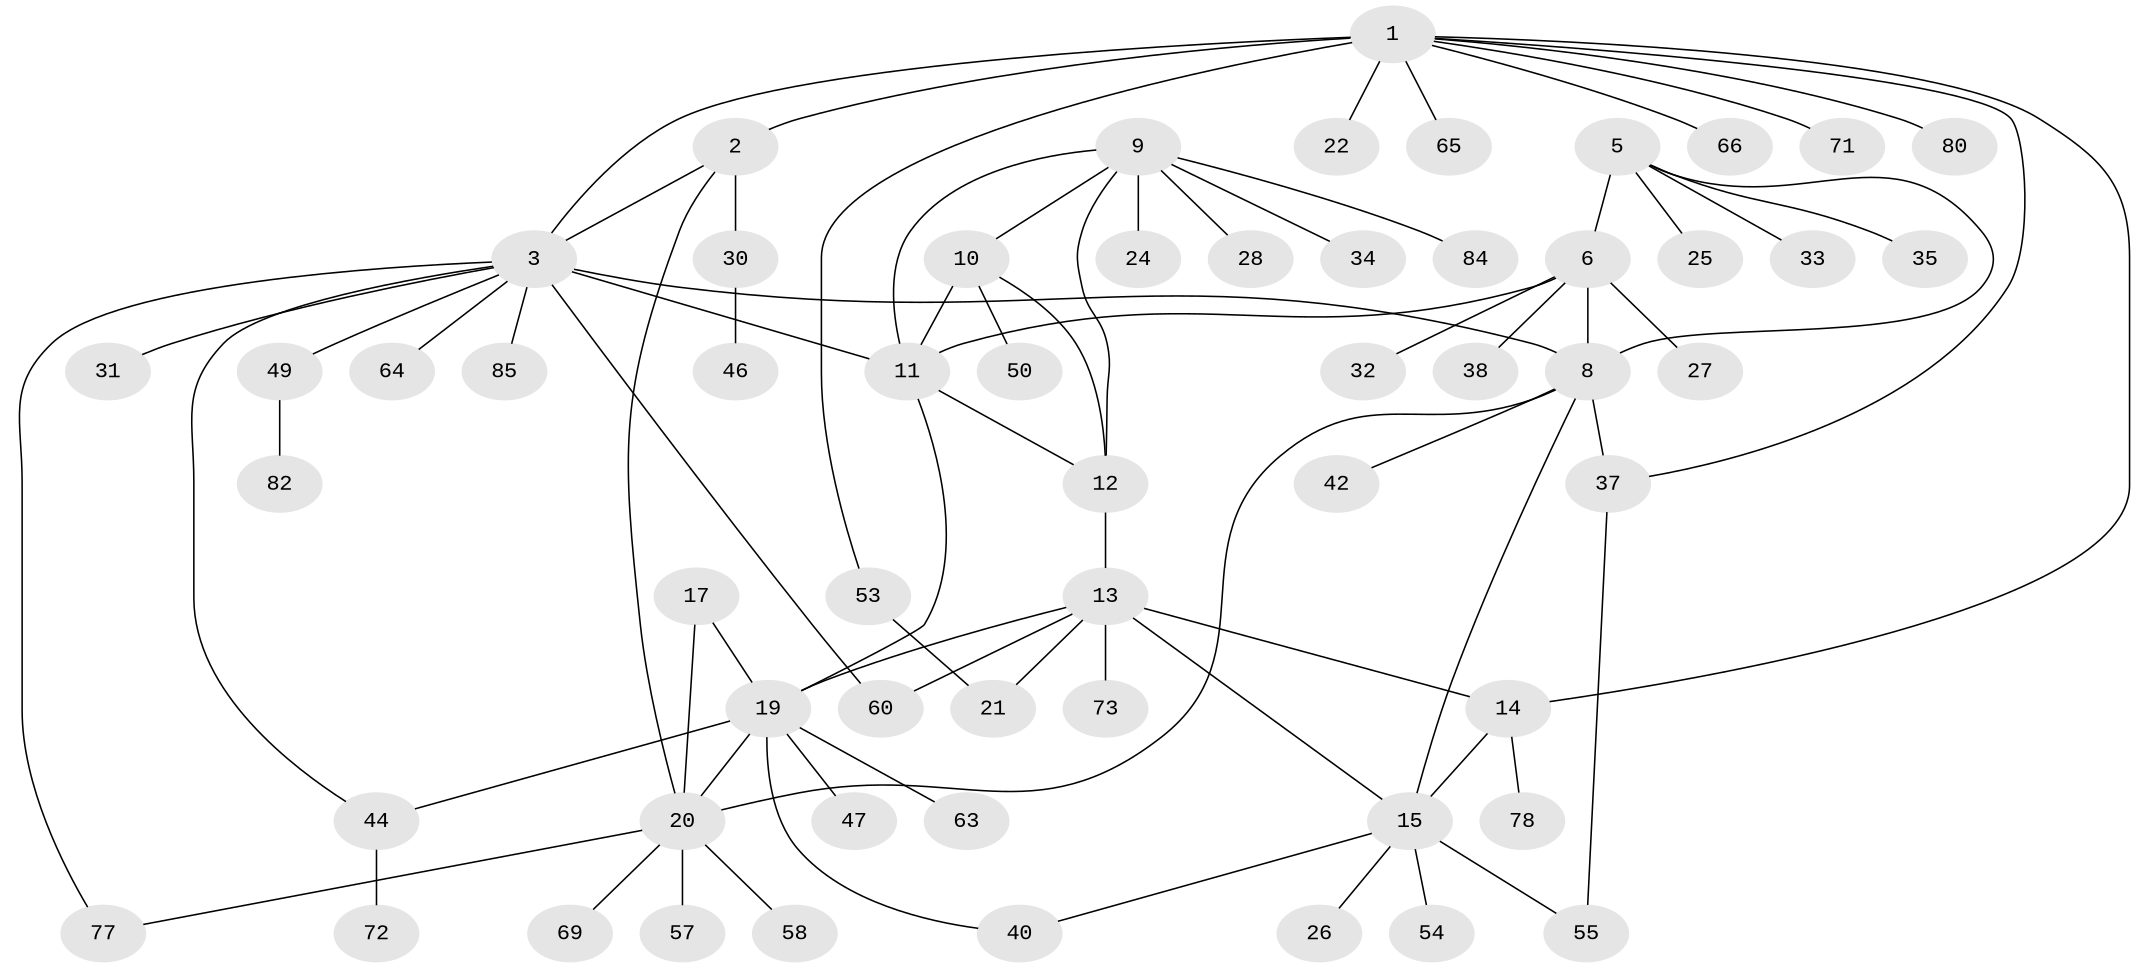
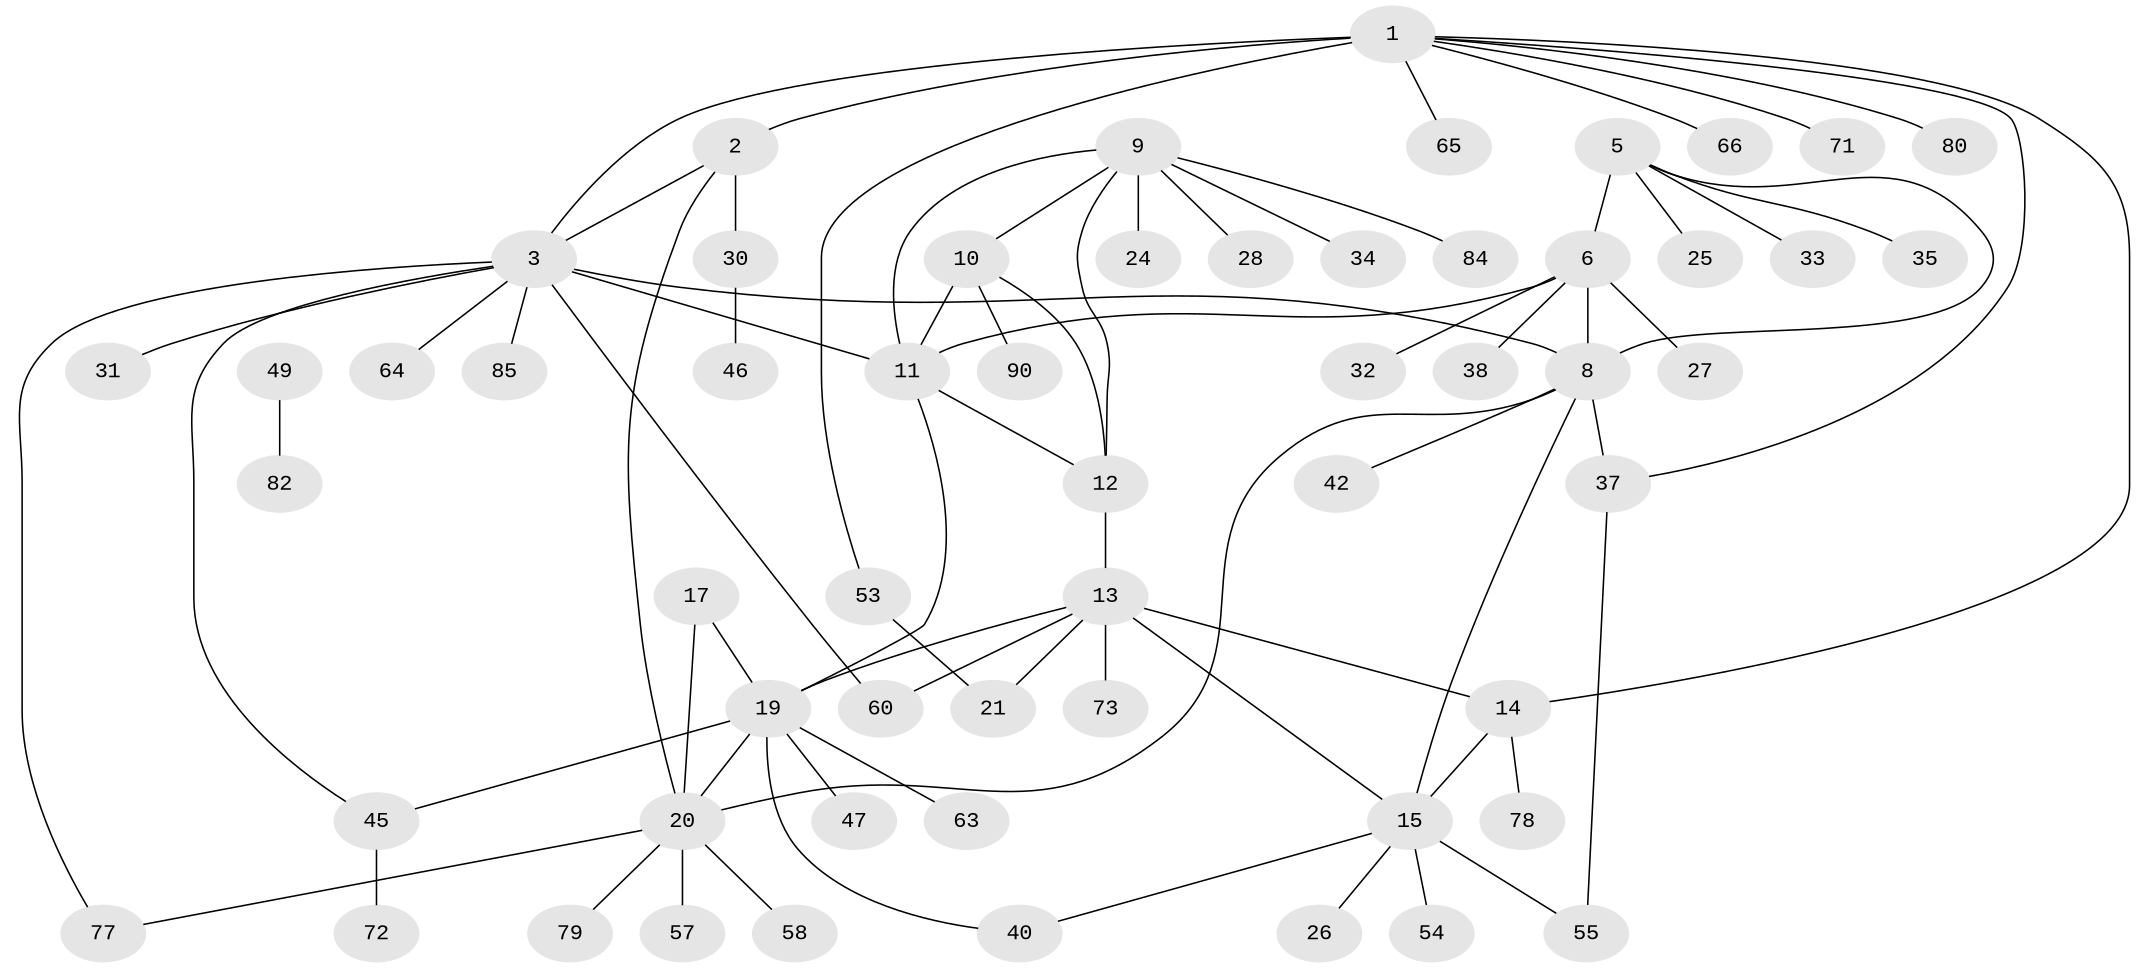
(1337, 147) -> none
(405, 313) -> none
(1020, 372) -> (1020, 372)
(376, 821) -> (376, 821)
(570, 934) -> (570, 934)
